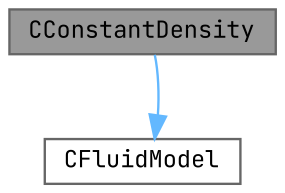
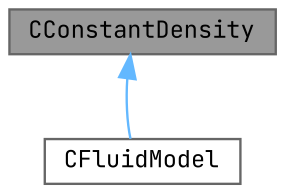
(158, 85) -> (127, 109)
